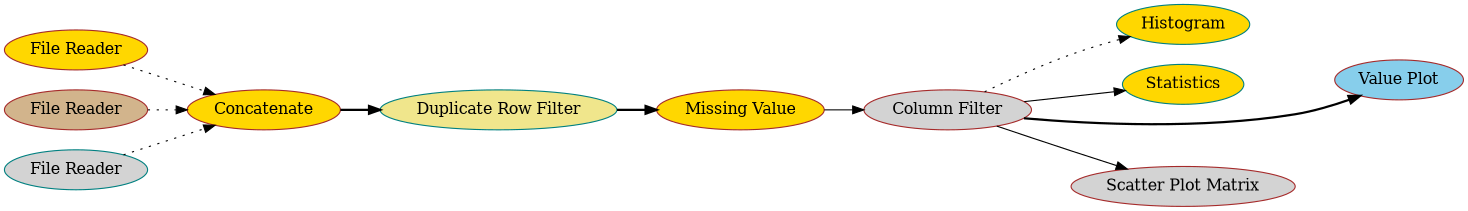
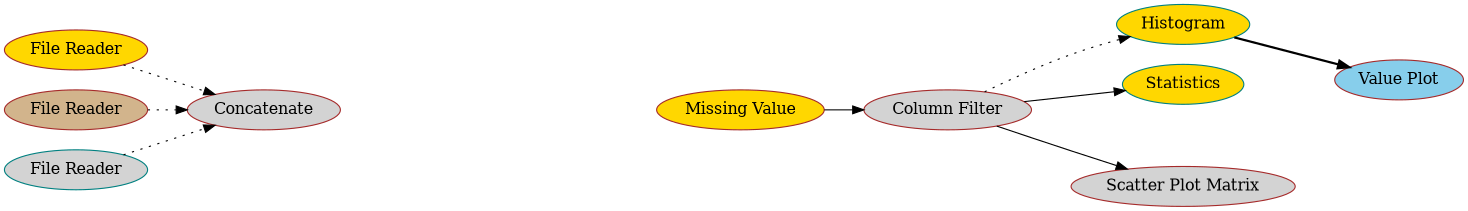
(264, 110) -> (264, 110)
(499, 110) -> none
(1188, 124) -> (1286, 51)
